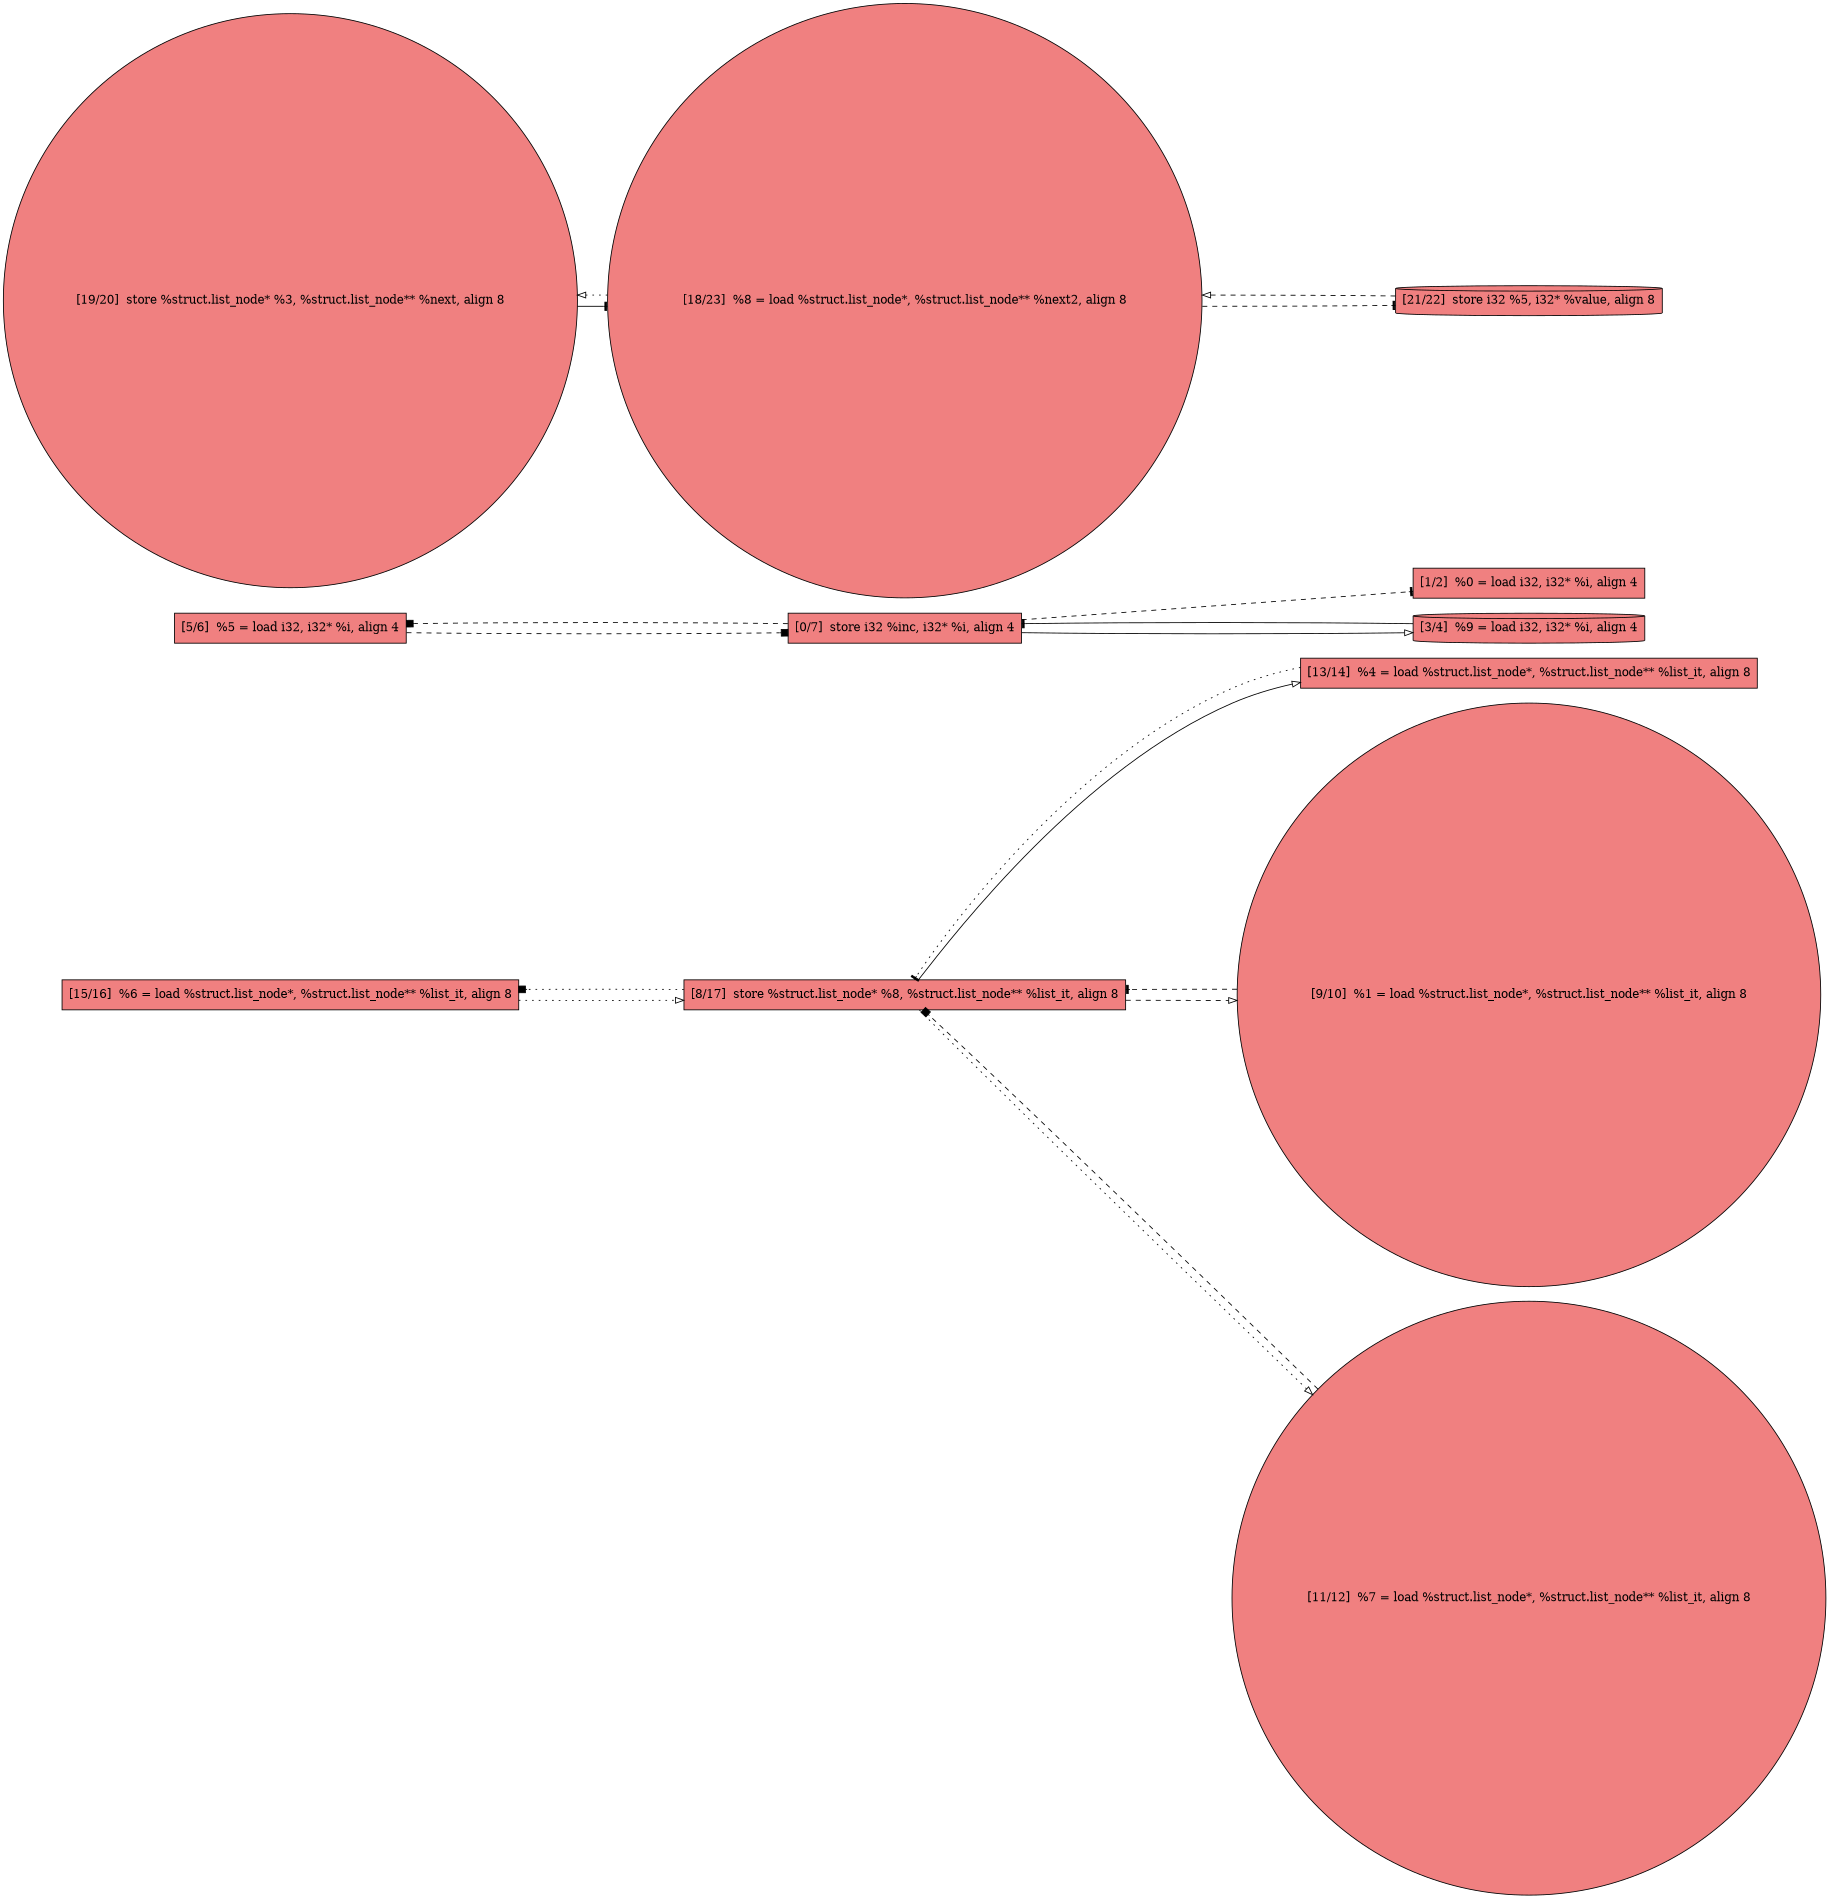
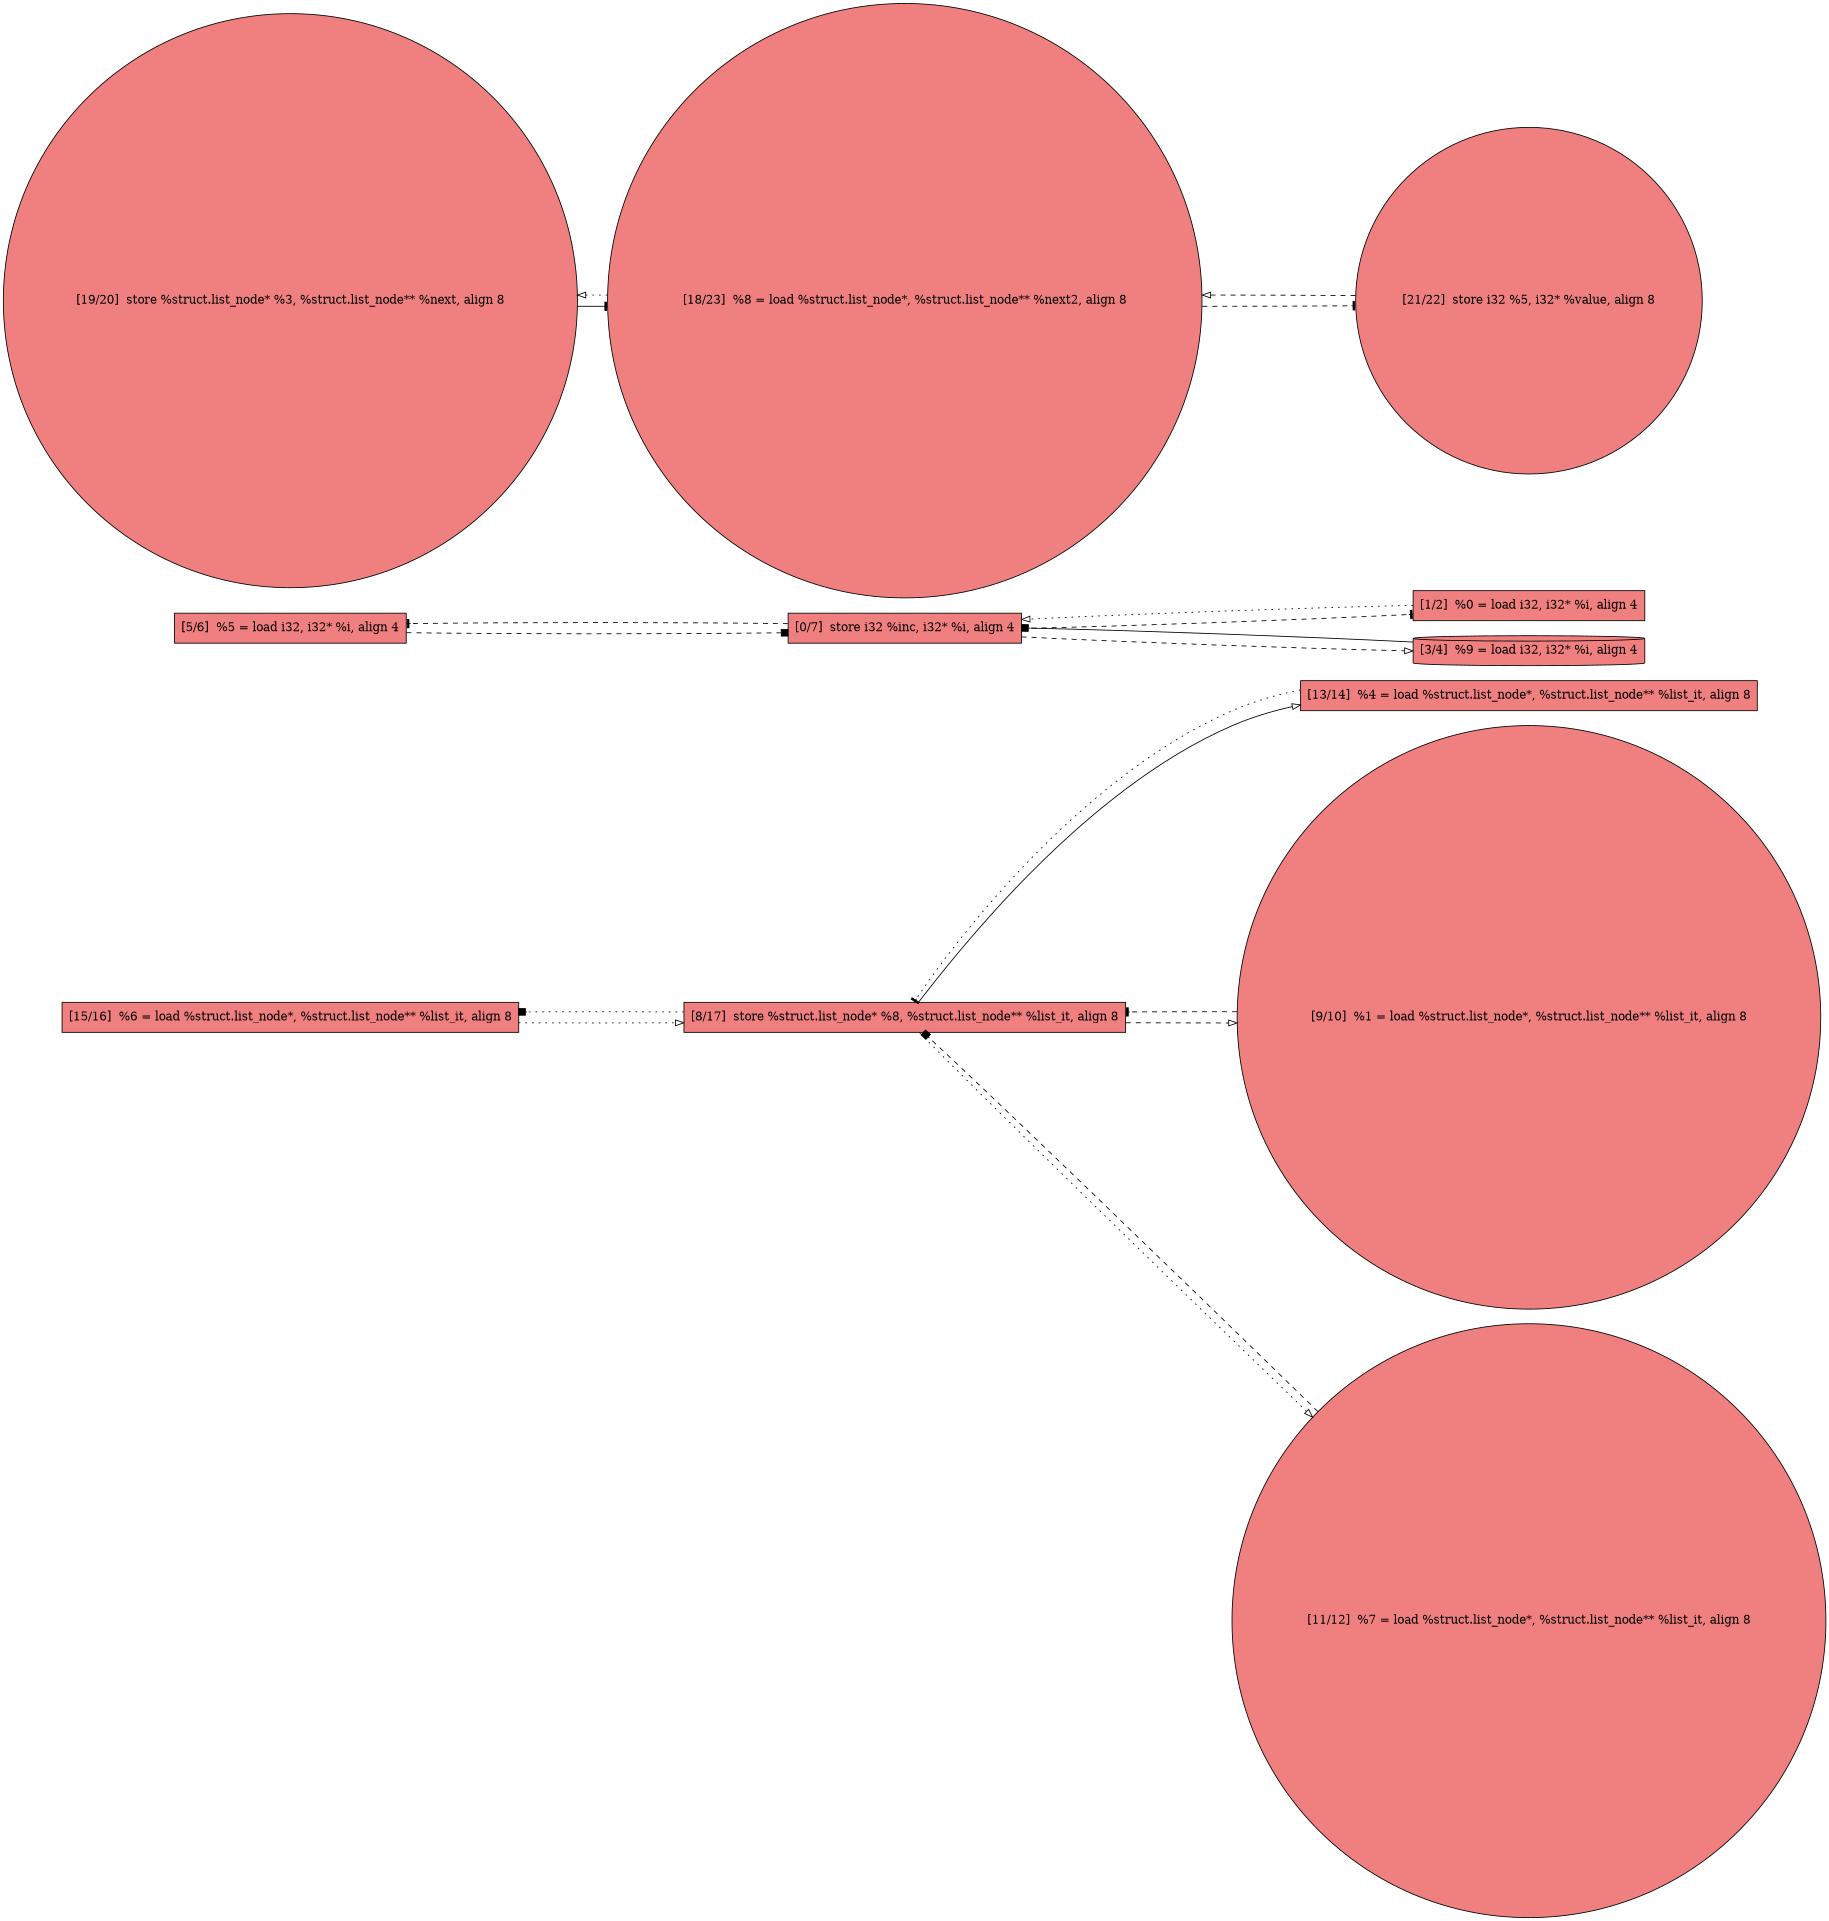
(1529, 301) -> (1529, 301)
none -> (1222, 611)
(601, 623) -> (599, 623)
(1219, 623) -> (1222, 634)
(1213, 634) -> (1213, 645)
